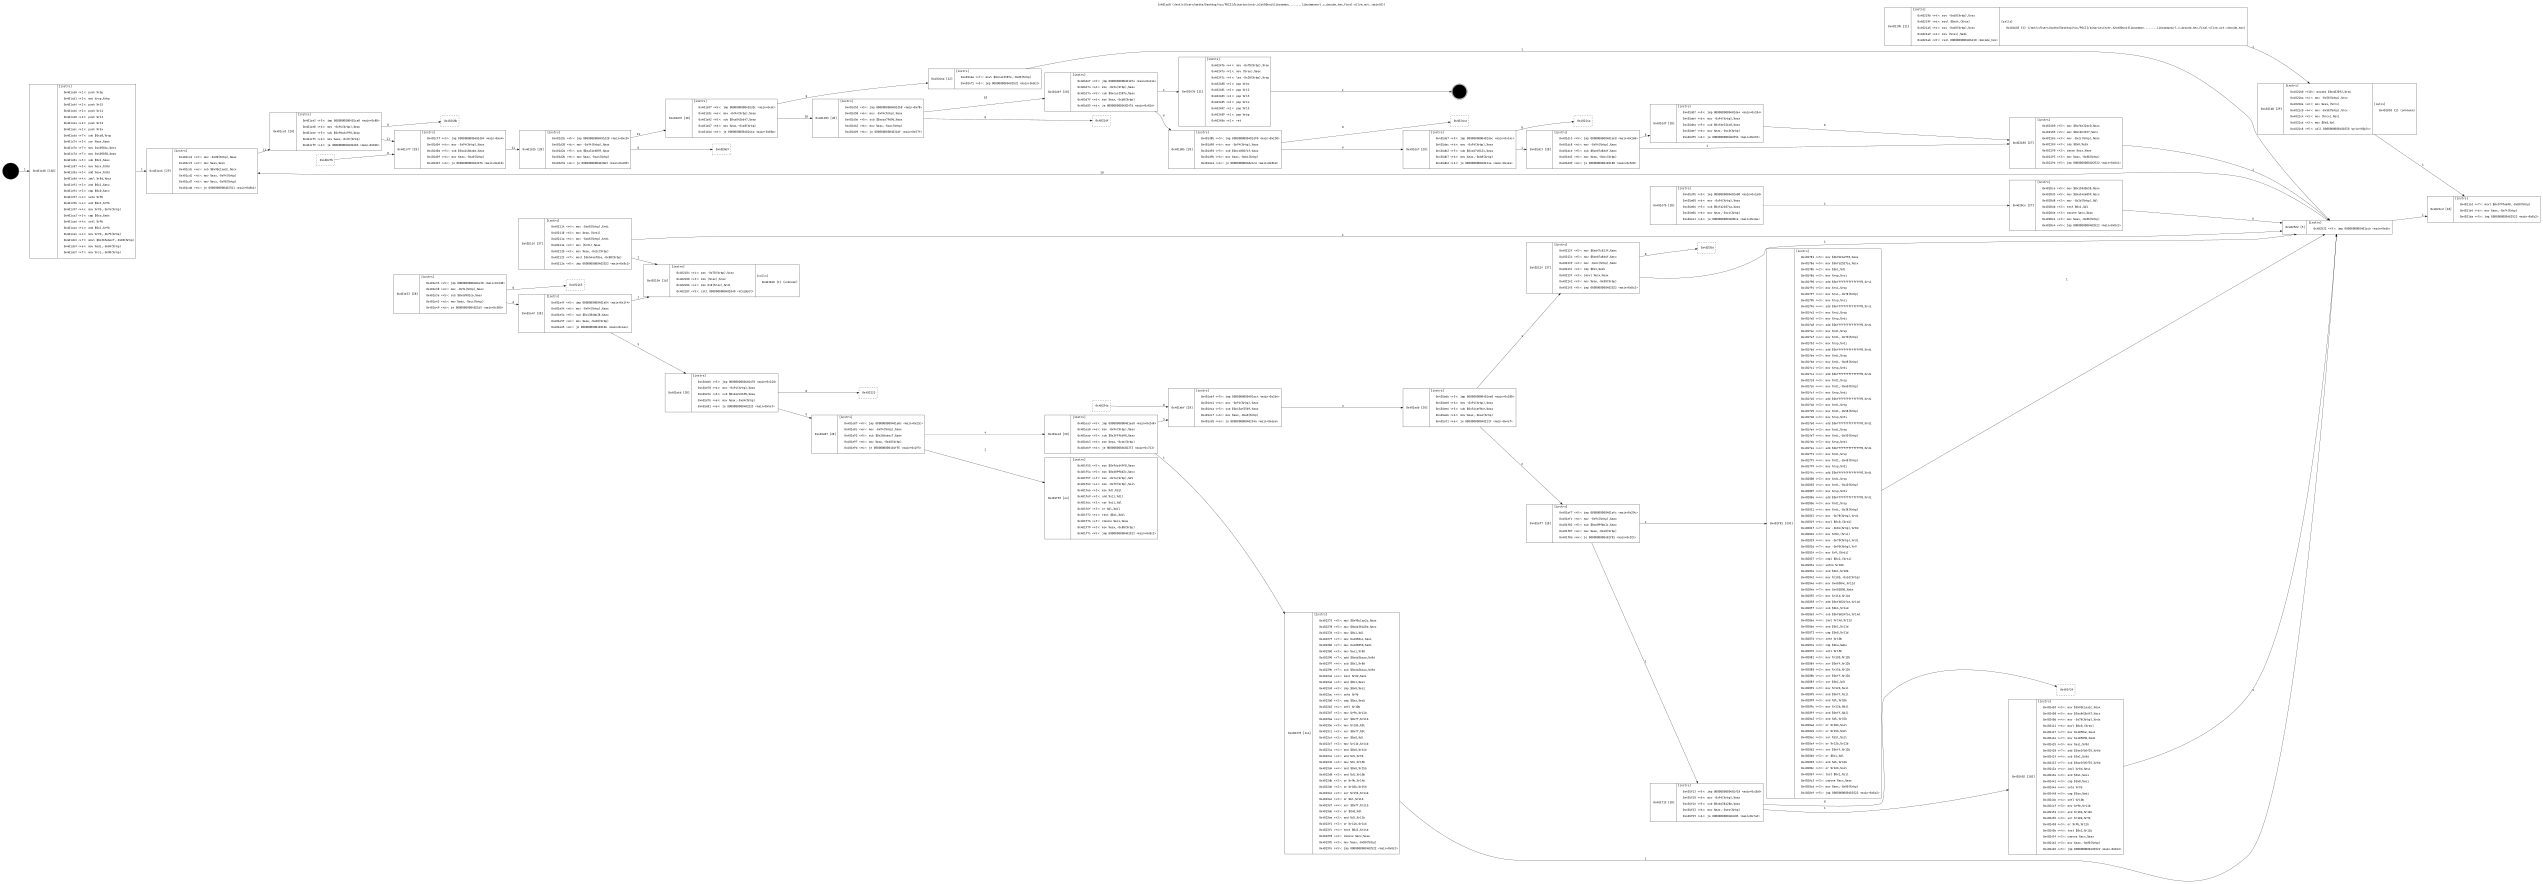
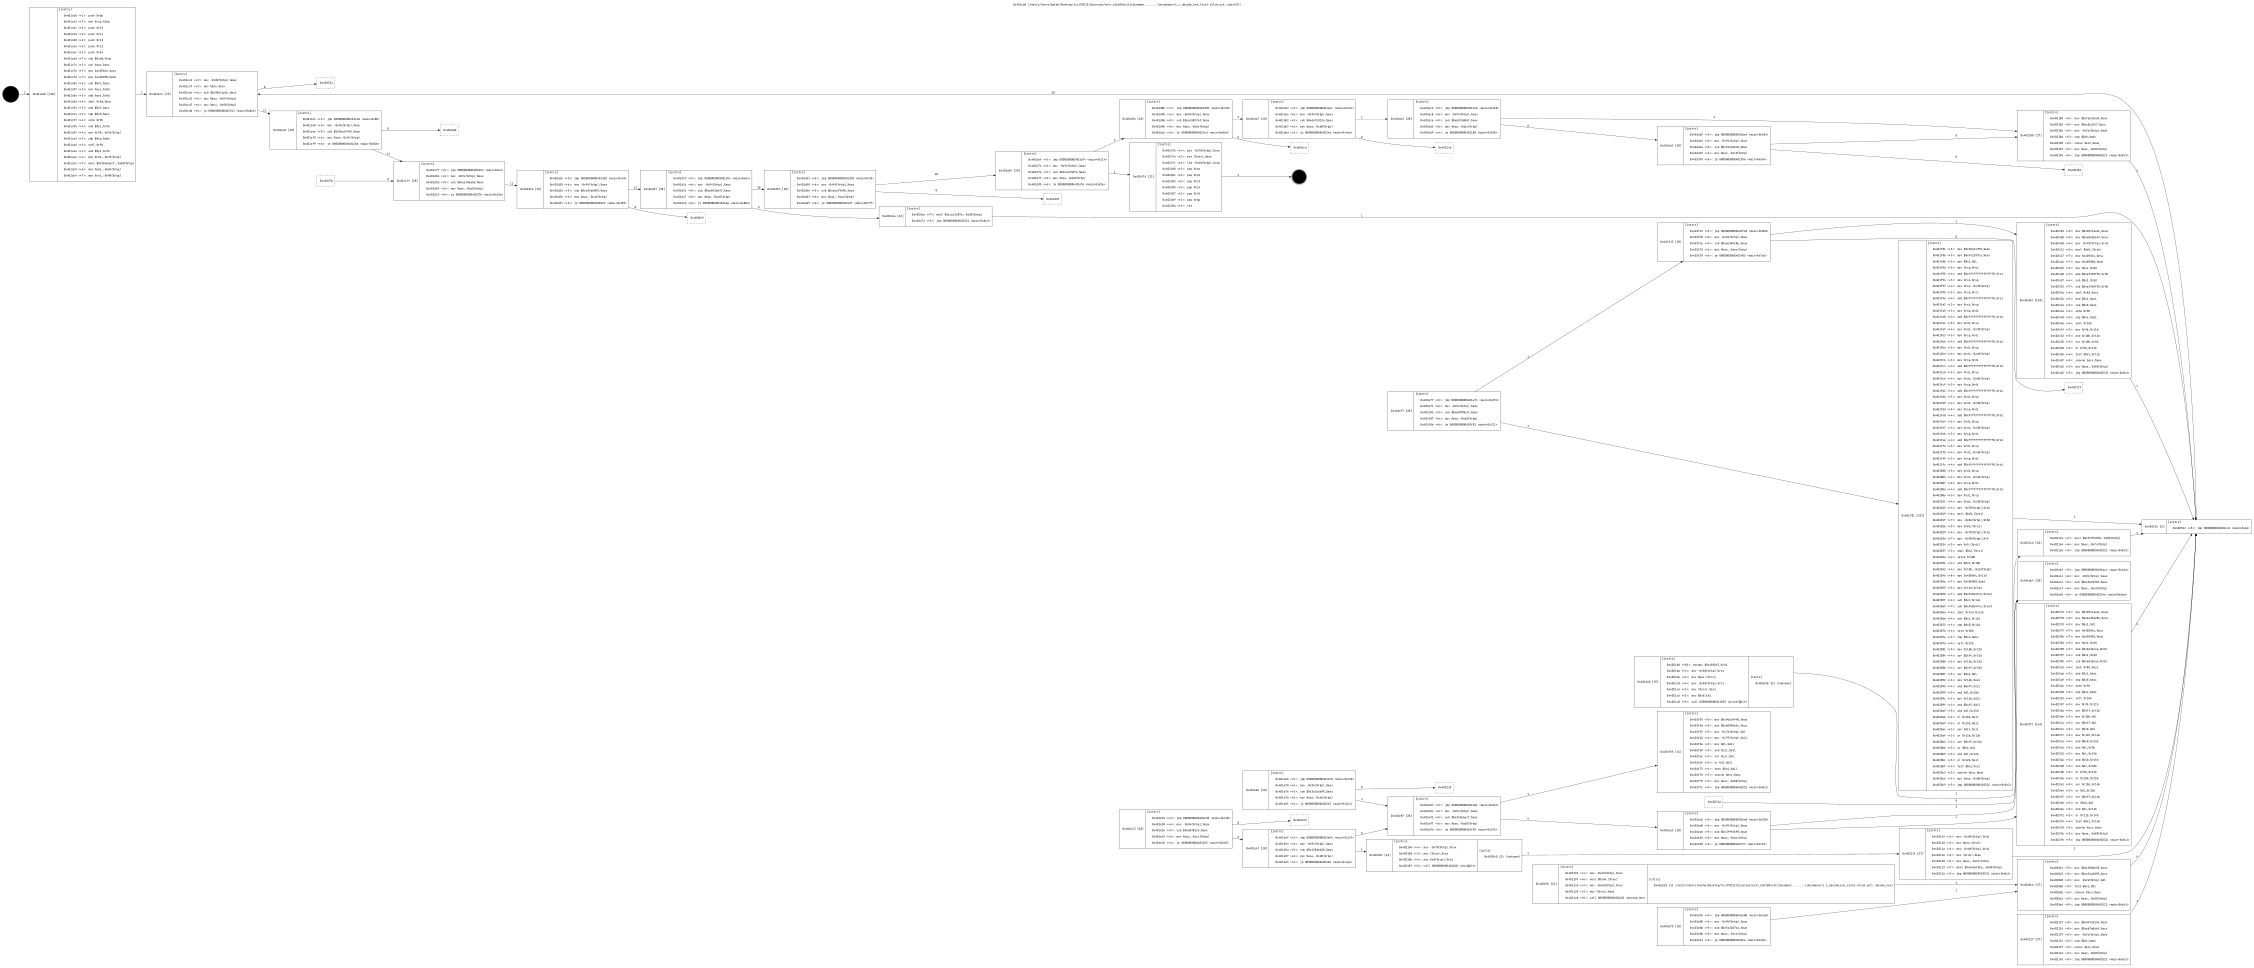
(2279, 61) -> (1955, 885)
none -> (326, 83)
(2409, 219) -> (2136, 535)
(1667, 253) -> (1916, 160)
(643, 261) -> (1710, 854)
(647, 353) -> (1371, 833)
(1459, 408) -> none
